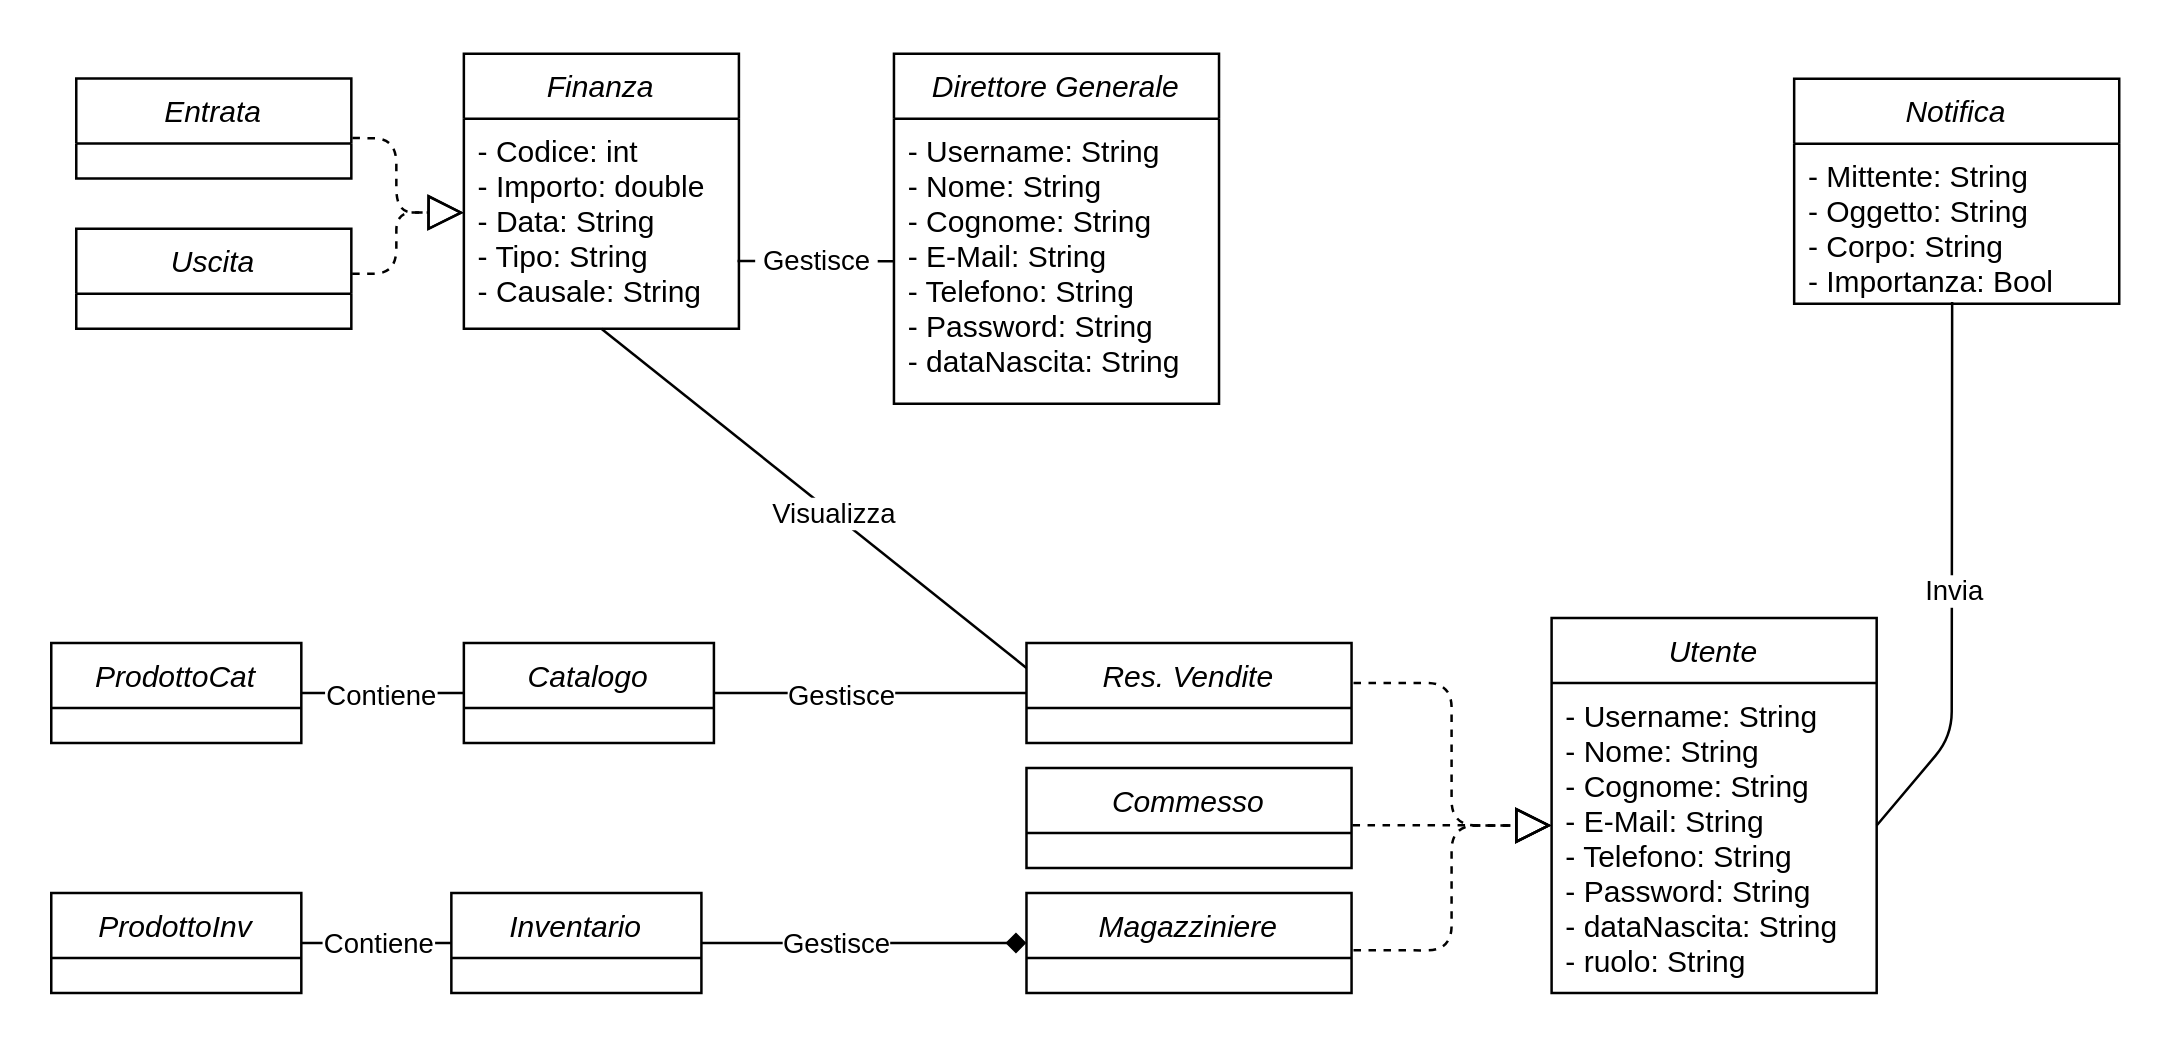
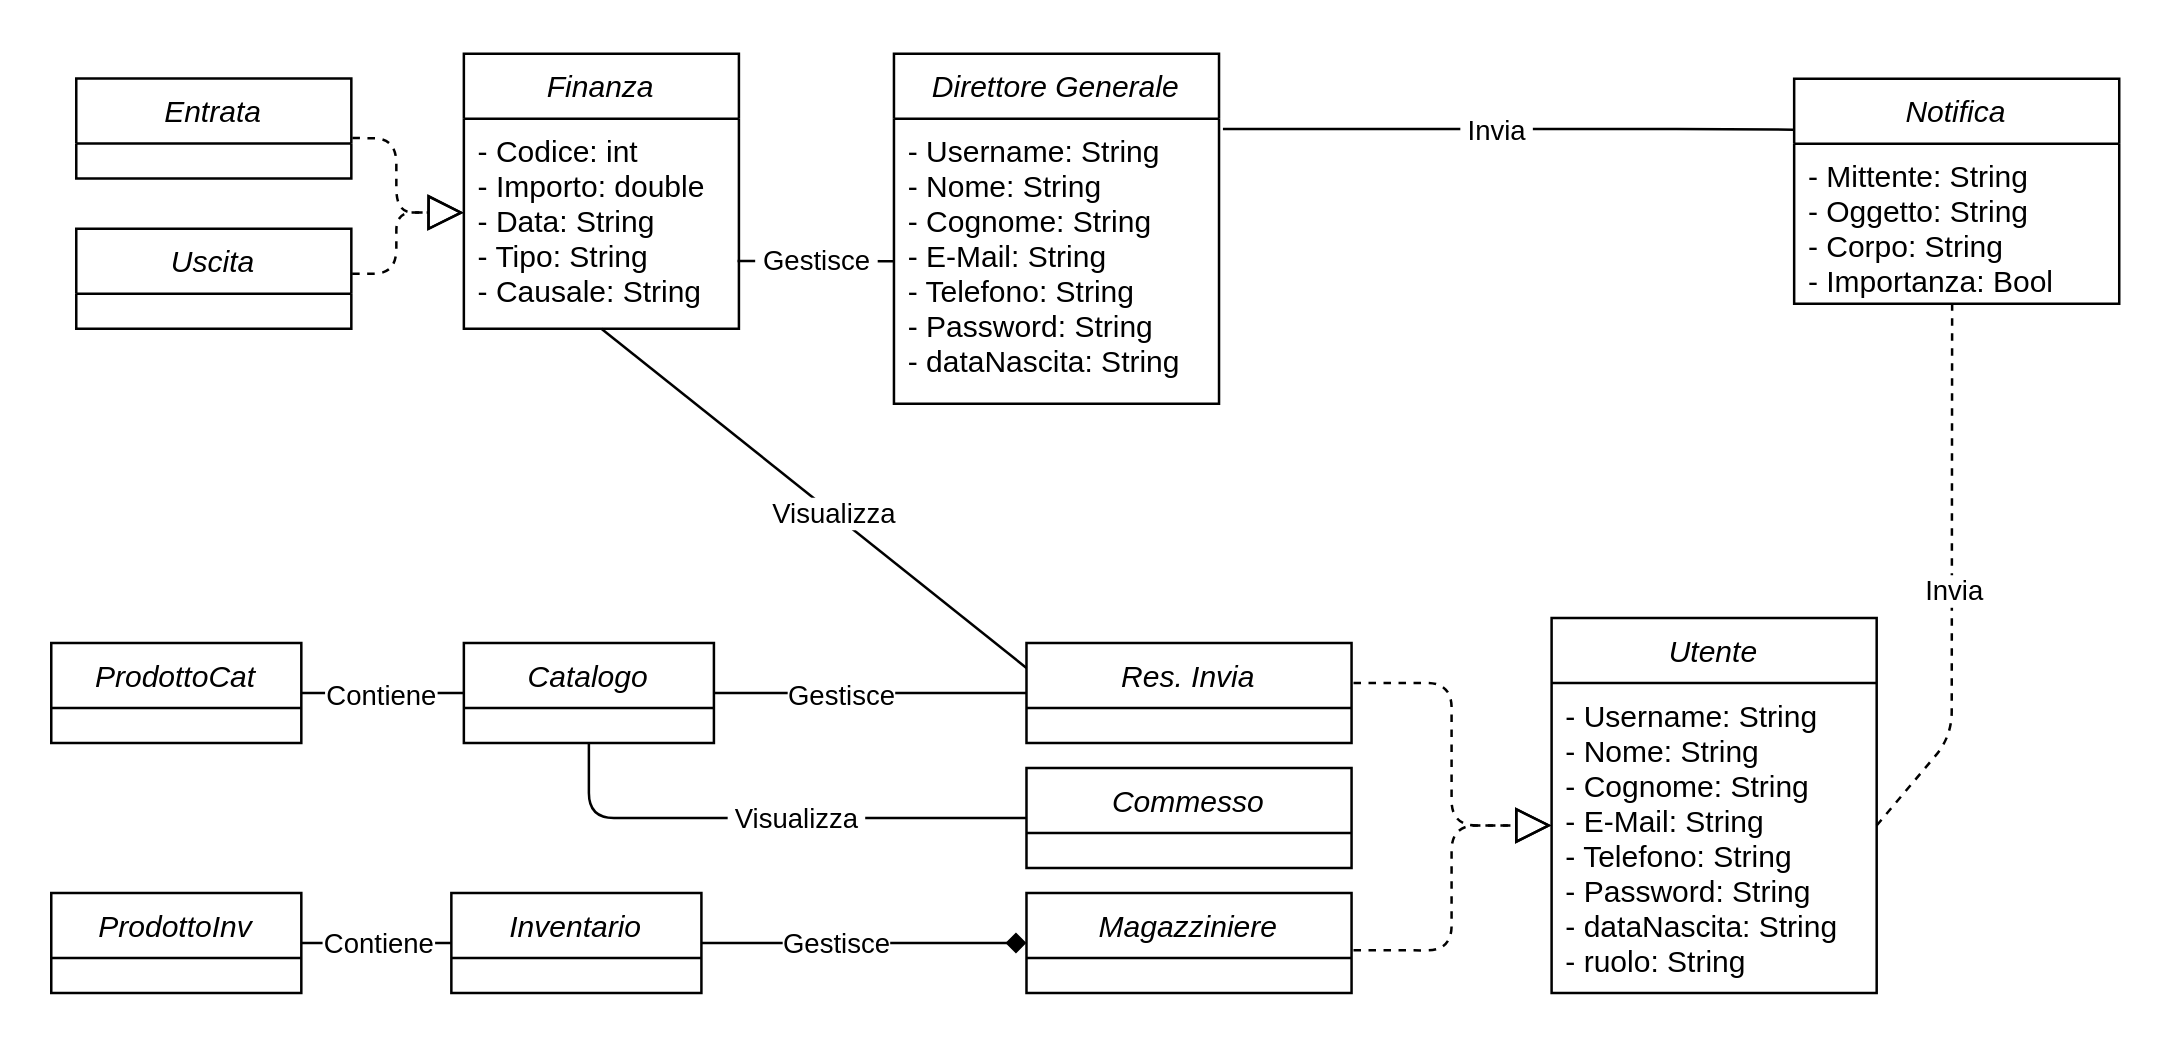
none -> (1507, 129)
(1952, 444) -> (1952, 444)
(1188, 676) -> (1188, 676)
none -> (781, 818)
(1404, 825) -> none
